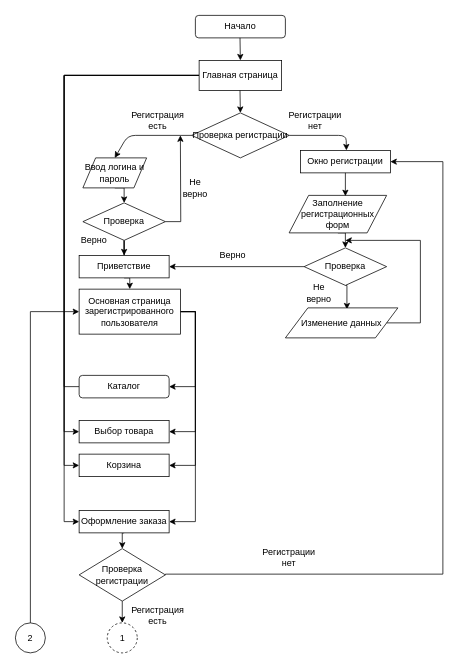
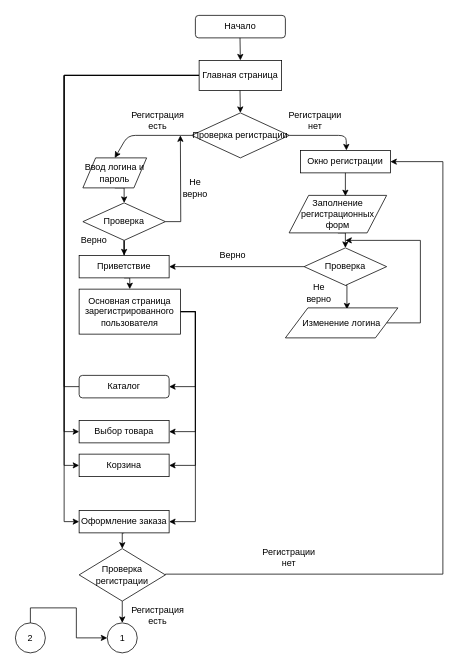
(342, 323) -> (342, 323)
(30, 439) -> (76, 623)
(122, 638) -> (122, 638)
